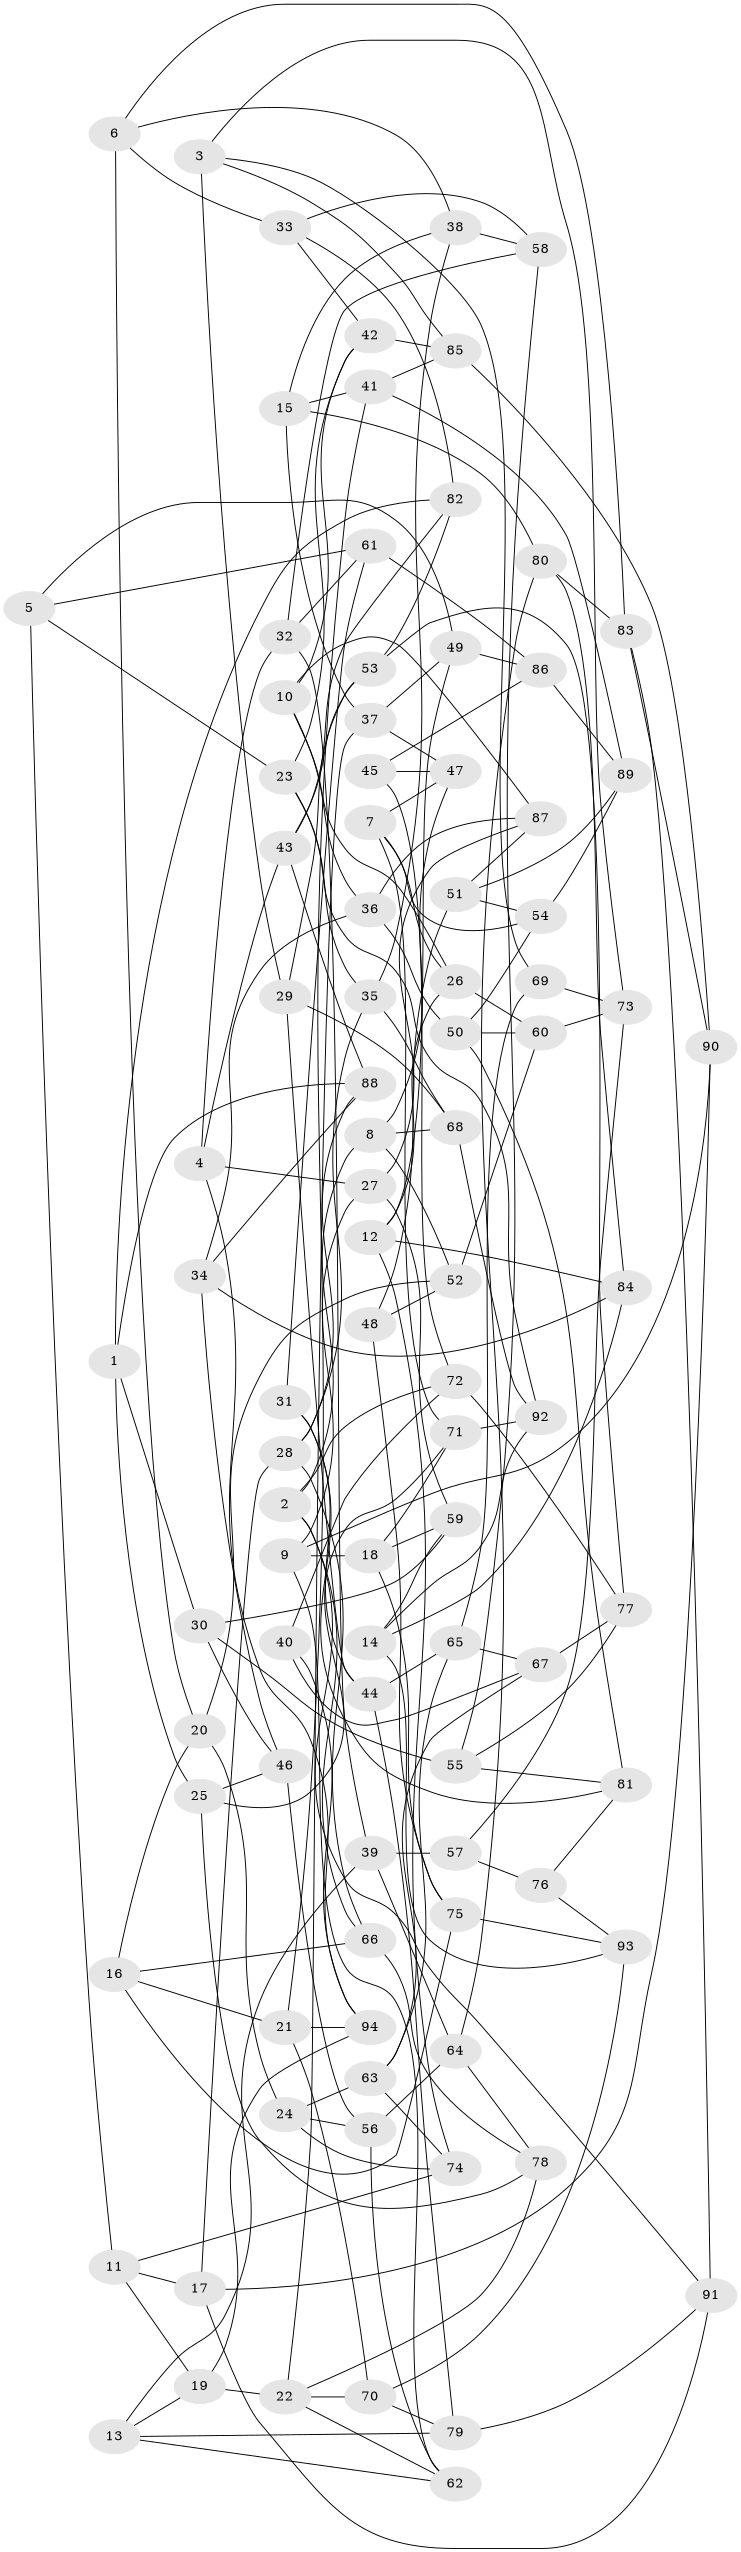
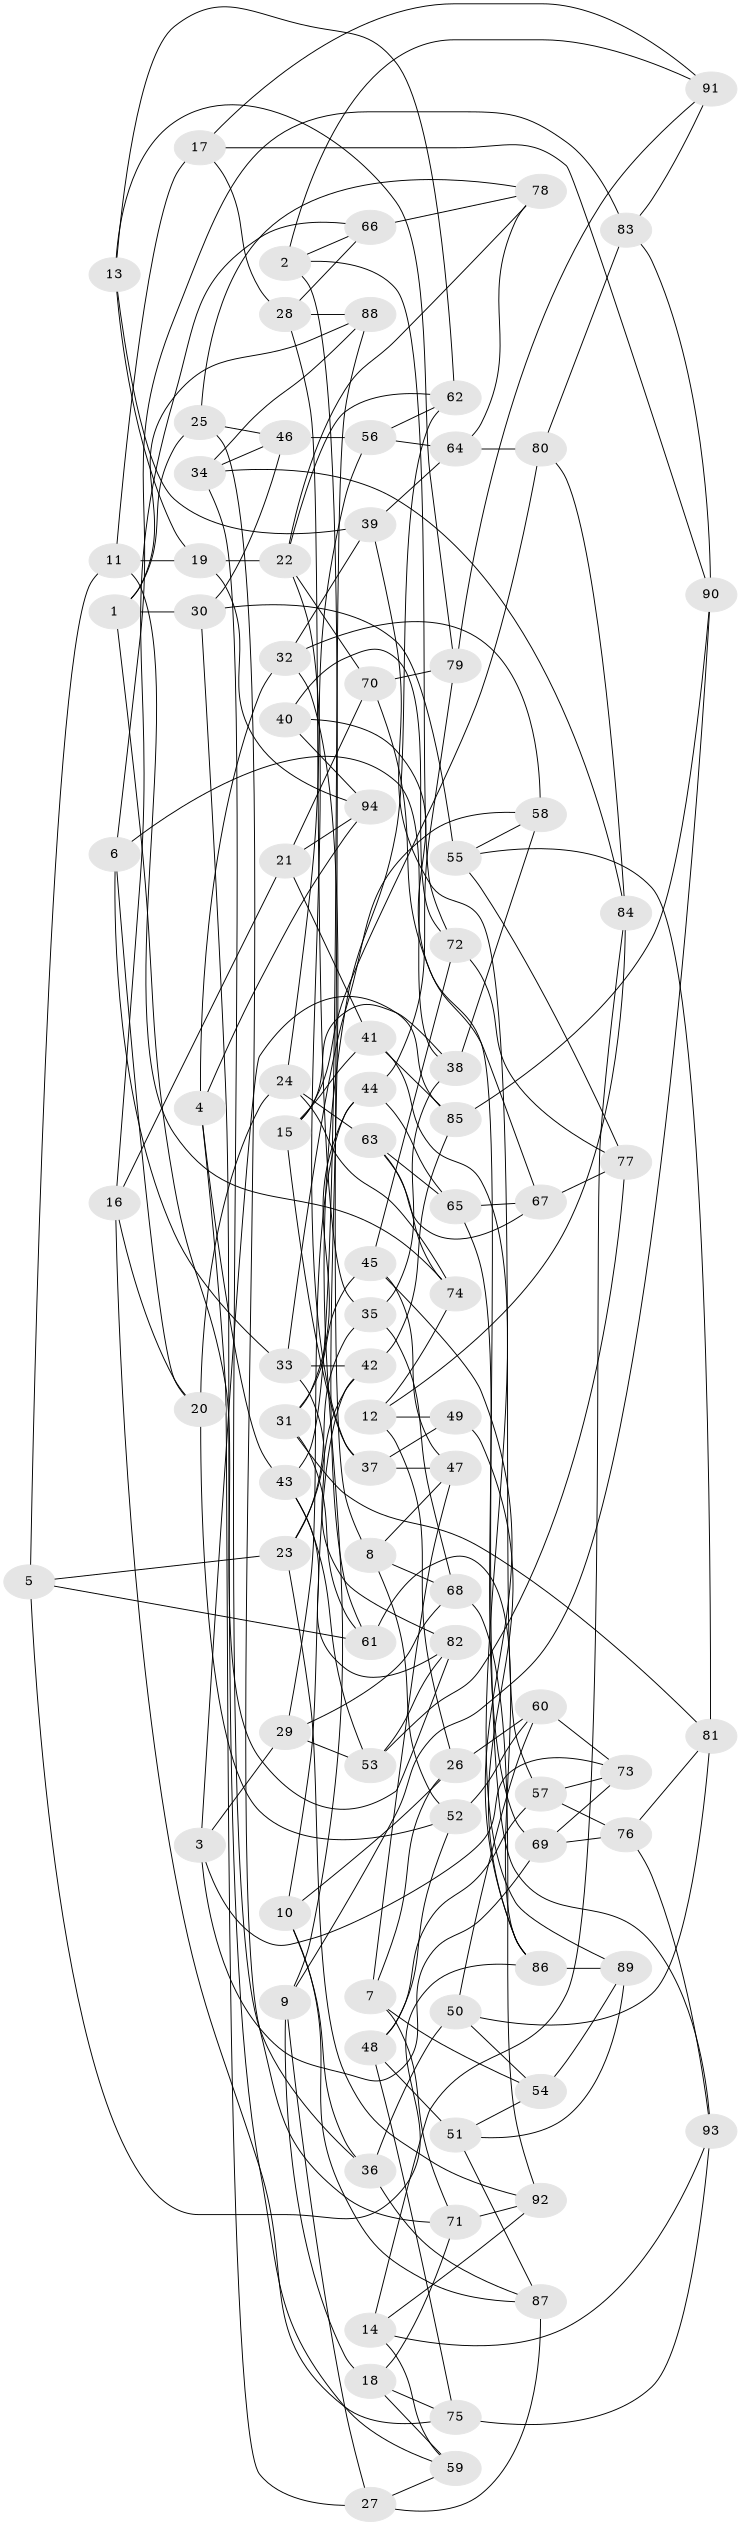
(270, 503) -> (143, 2174)
none -> (327, 1342)
none -> (582, 1840)
none -> (437, 1910)
